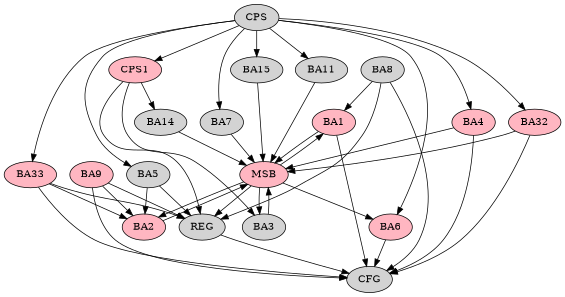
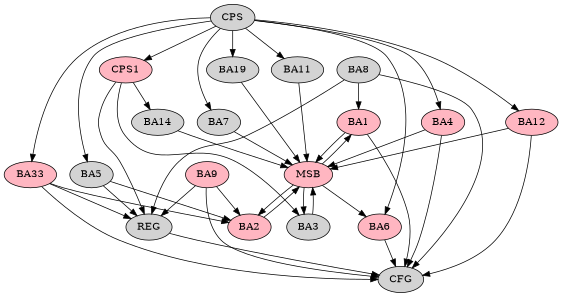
(257, 70) -> (233, 70)
(535, 122) -> (532, 122)
(234, 200) -> none
